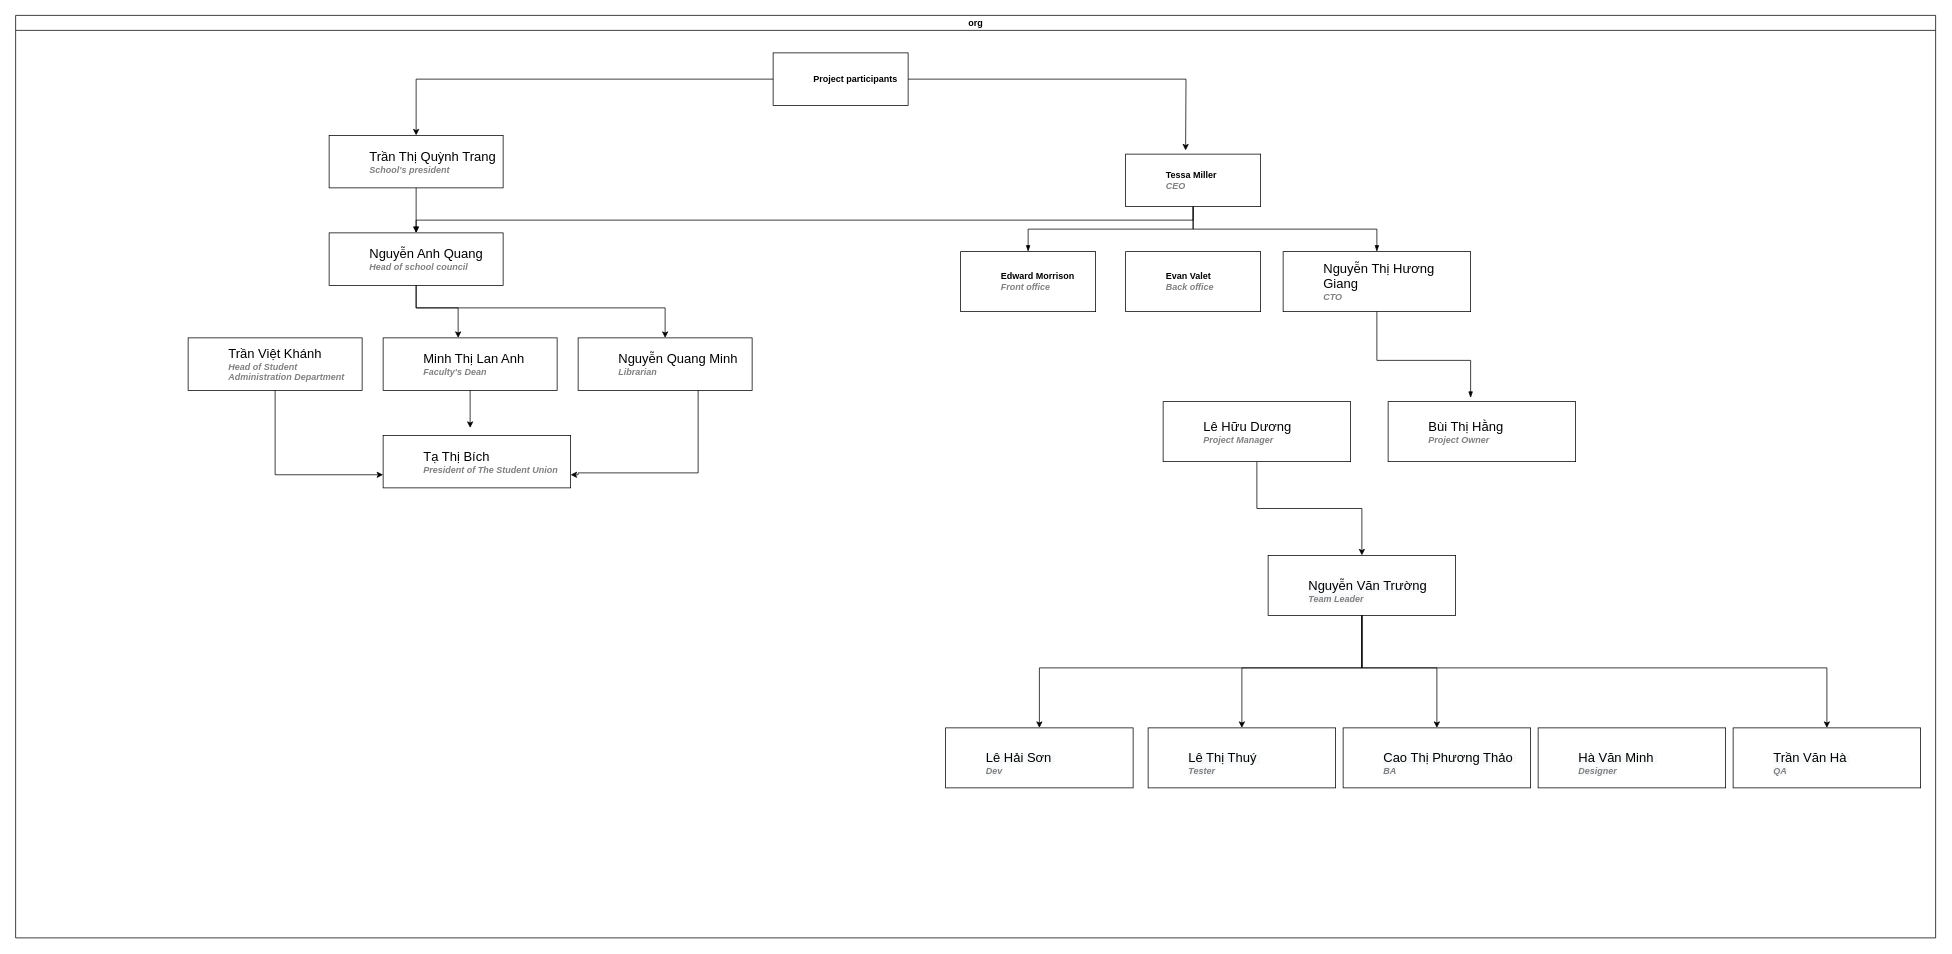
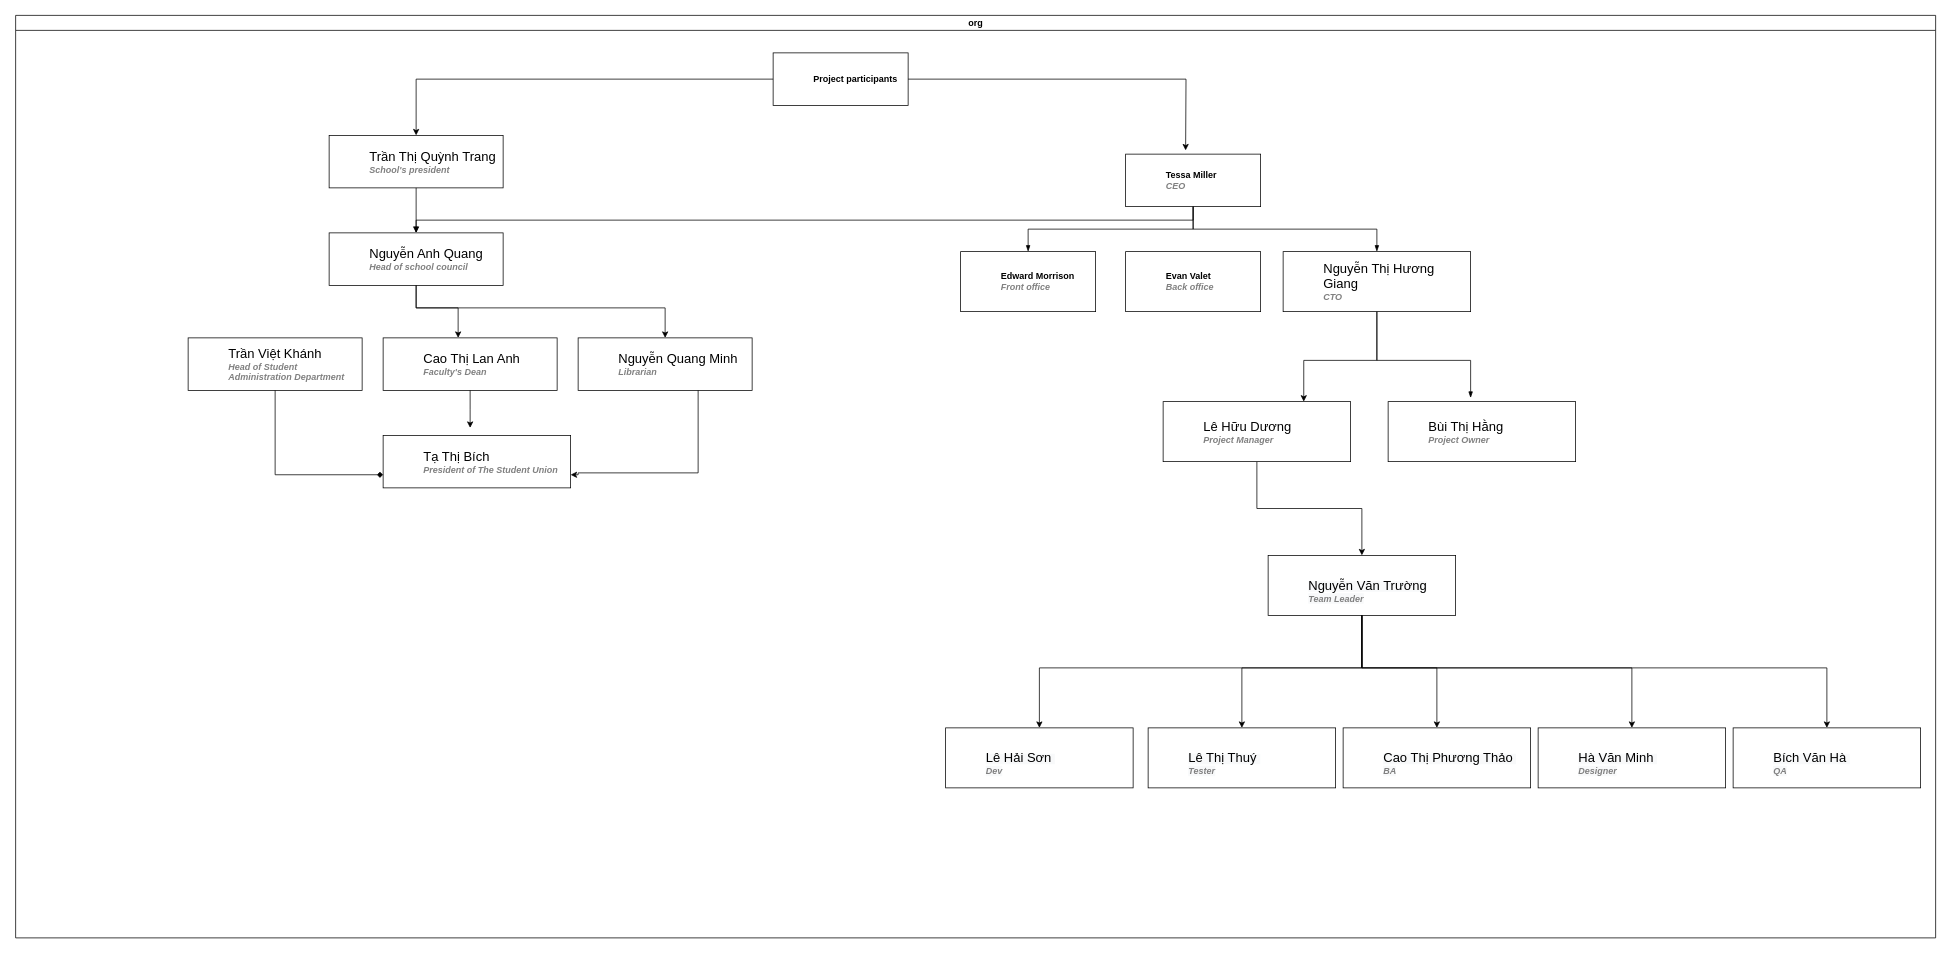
none -> (1321, 360)
(459, 364) -> (458, 364)
(376, 475) -> (376, 475)
none -> (1632, 721)
(1799, 758) -> (1799, 758)
